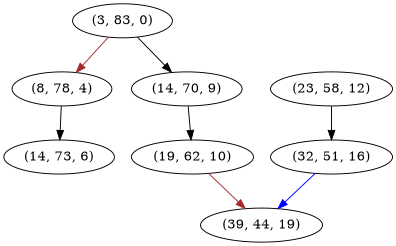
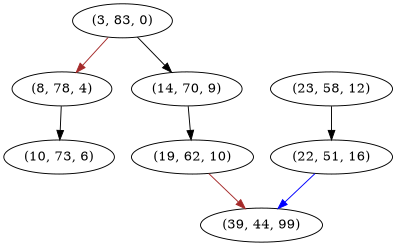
(59, 157) -> (59, 157)
(332, 157) -> (332, 157)
(262, 225) -> (262, 225)
